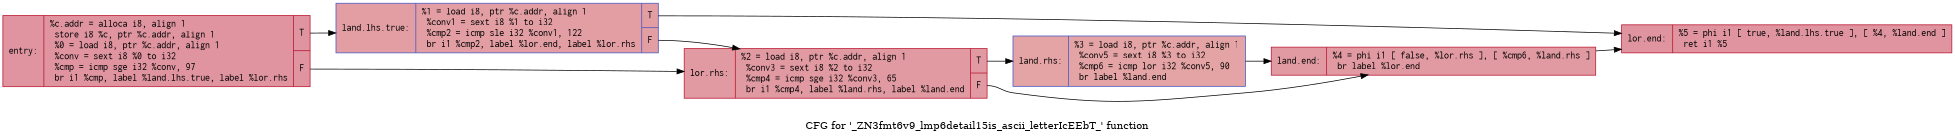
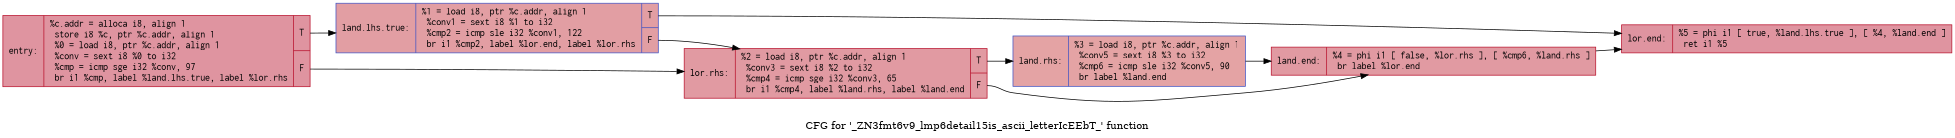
(1152, 66) -> (1152, 66)
